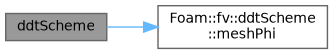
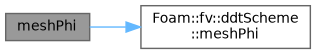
(56, 27) -> (48, 27)
